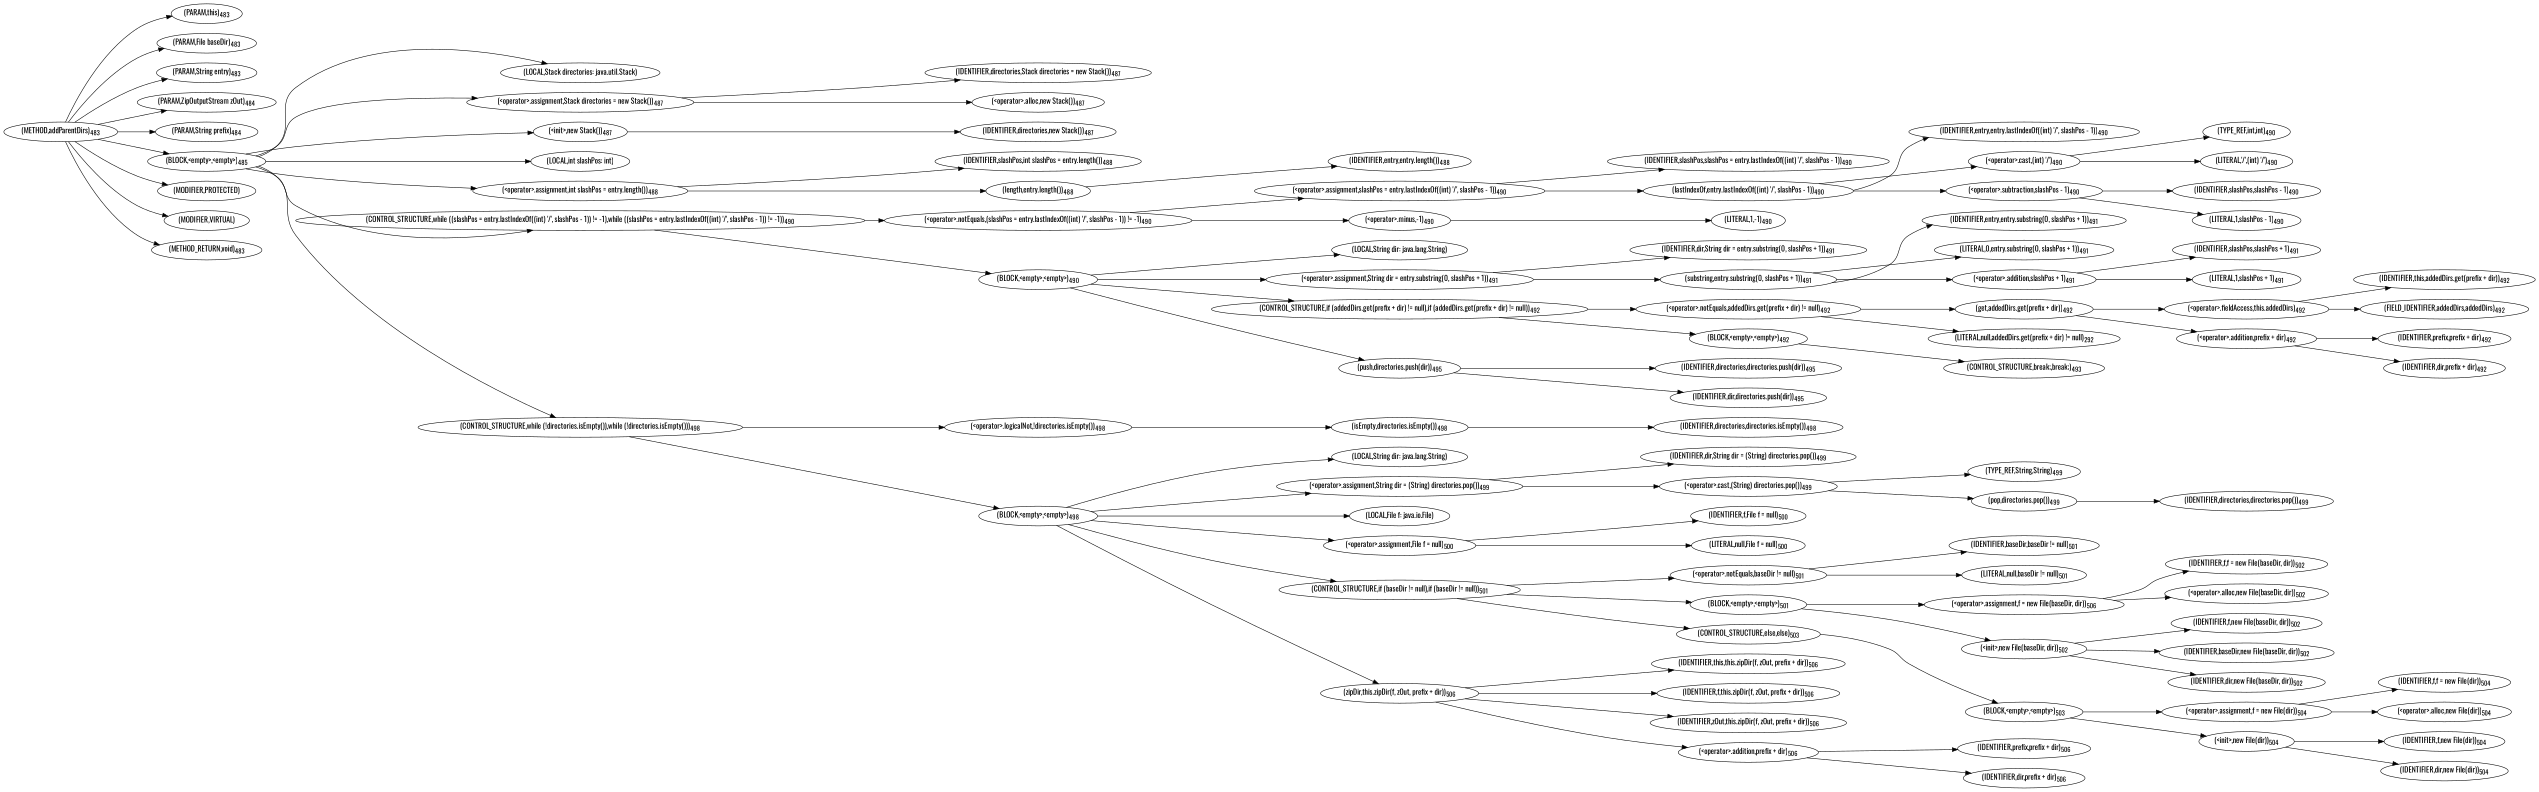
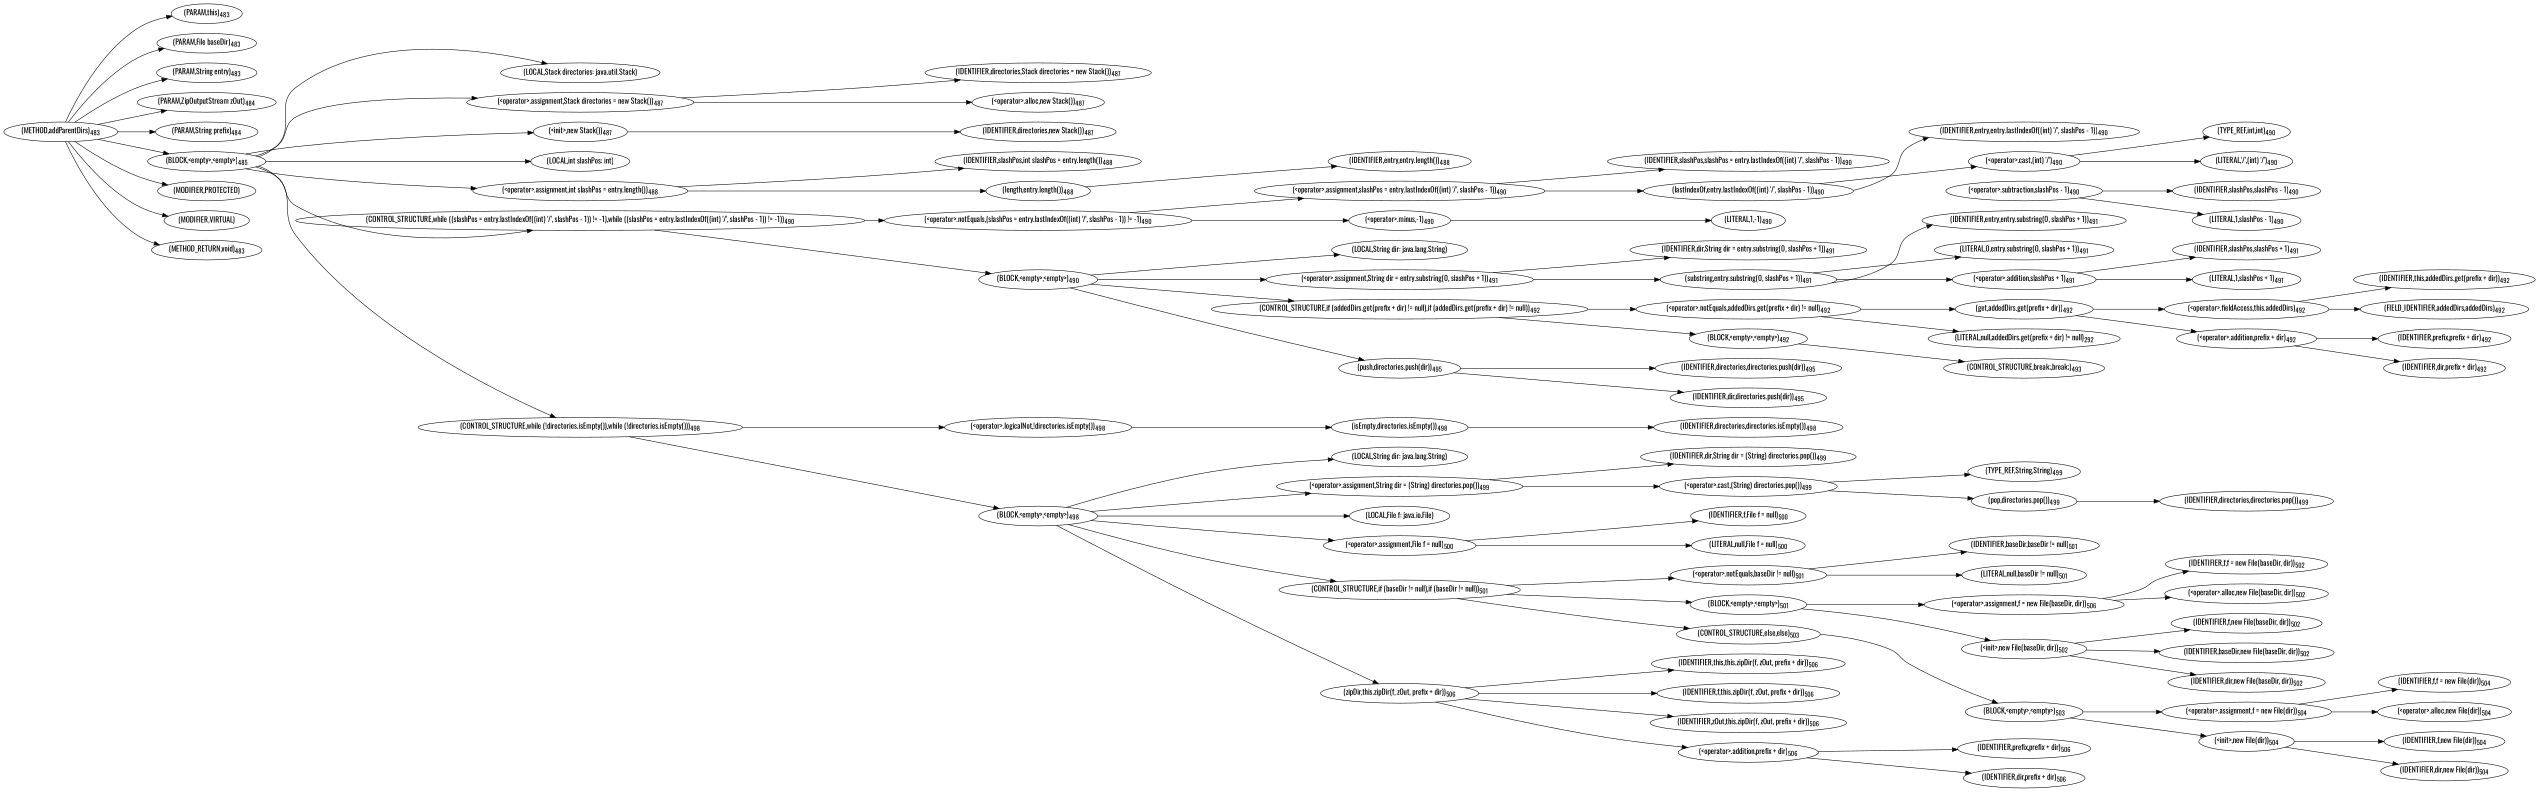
(1897, 191) -> none
